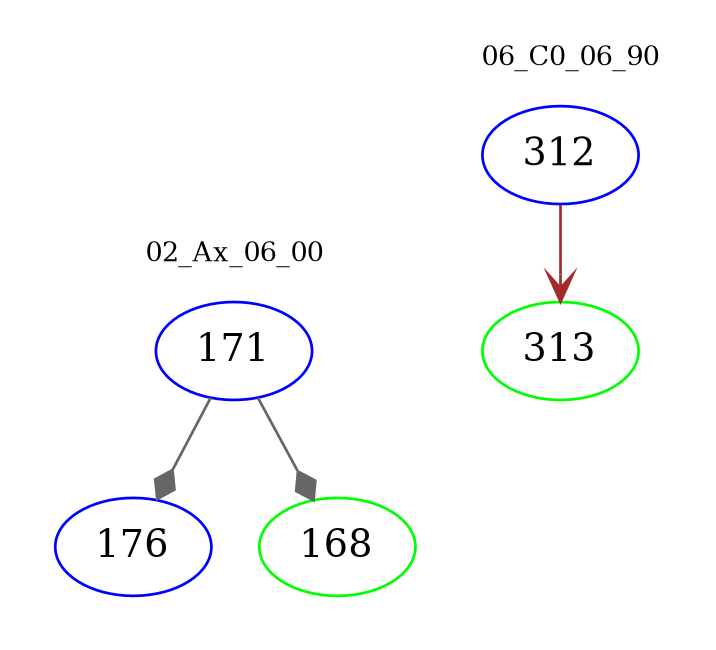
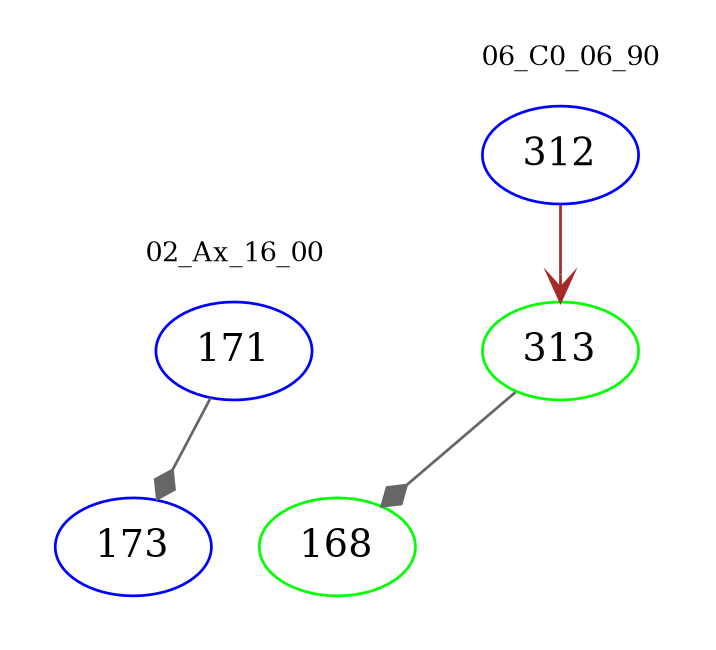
(235, 254) -> (235, 254)
(278, 434) -> (461, 438)
(133, 547) -> (133, 547)
